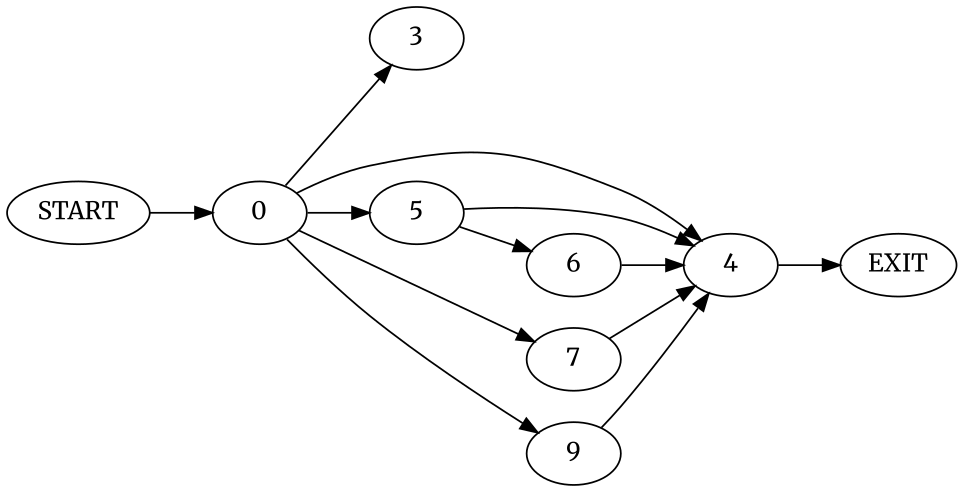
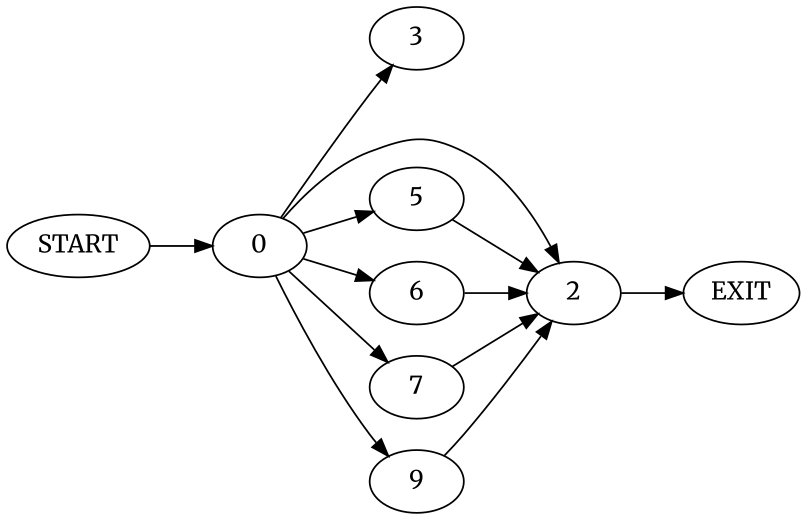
(487, 236) -> (330, 267)
(731, 265) -> (574, 293)
